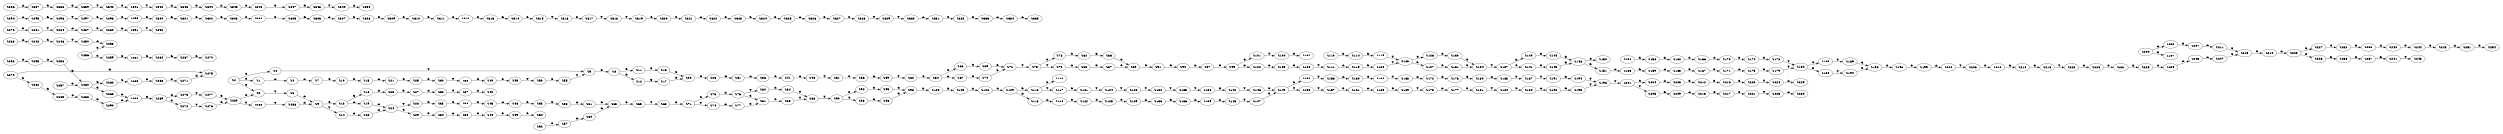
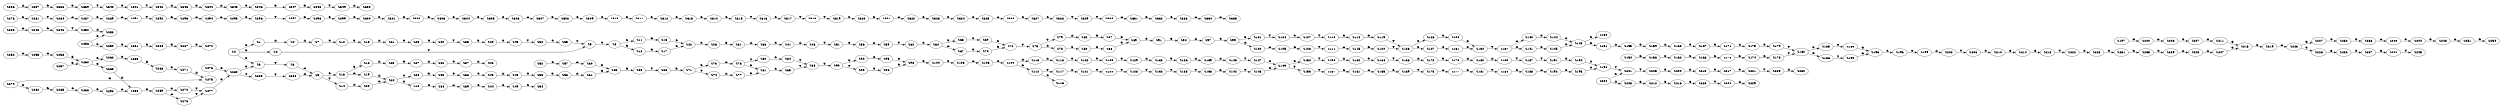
none -> (184, 19)
none -> (1318, 37)
(2157, 54) -> (2133, 41)
(1467, 77) -> (1468, 59)
(1639, 83) -> (1615, 77)
(195, 106) -> (196, 90)
